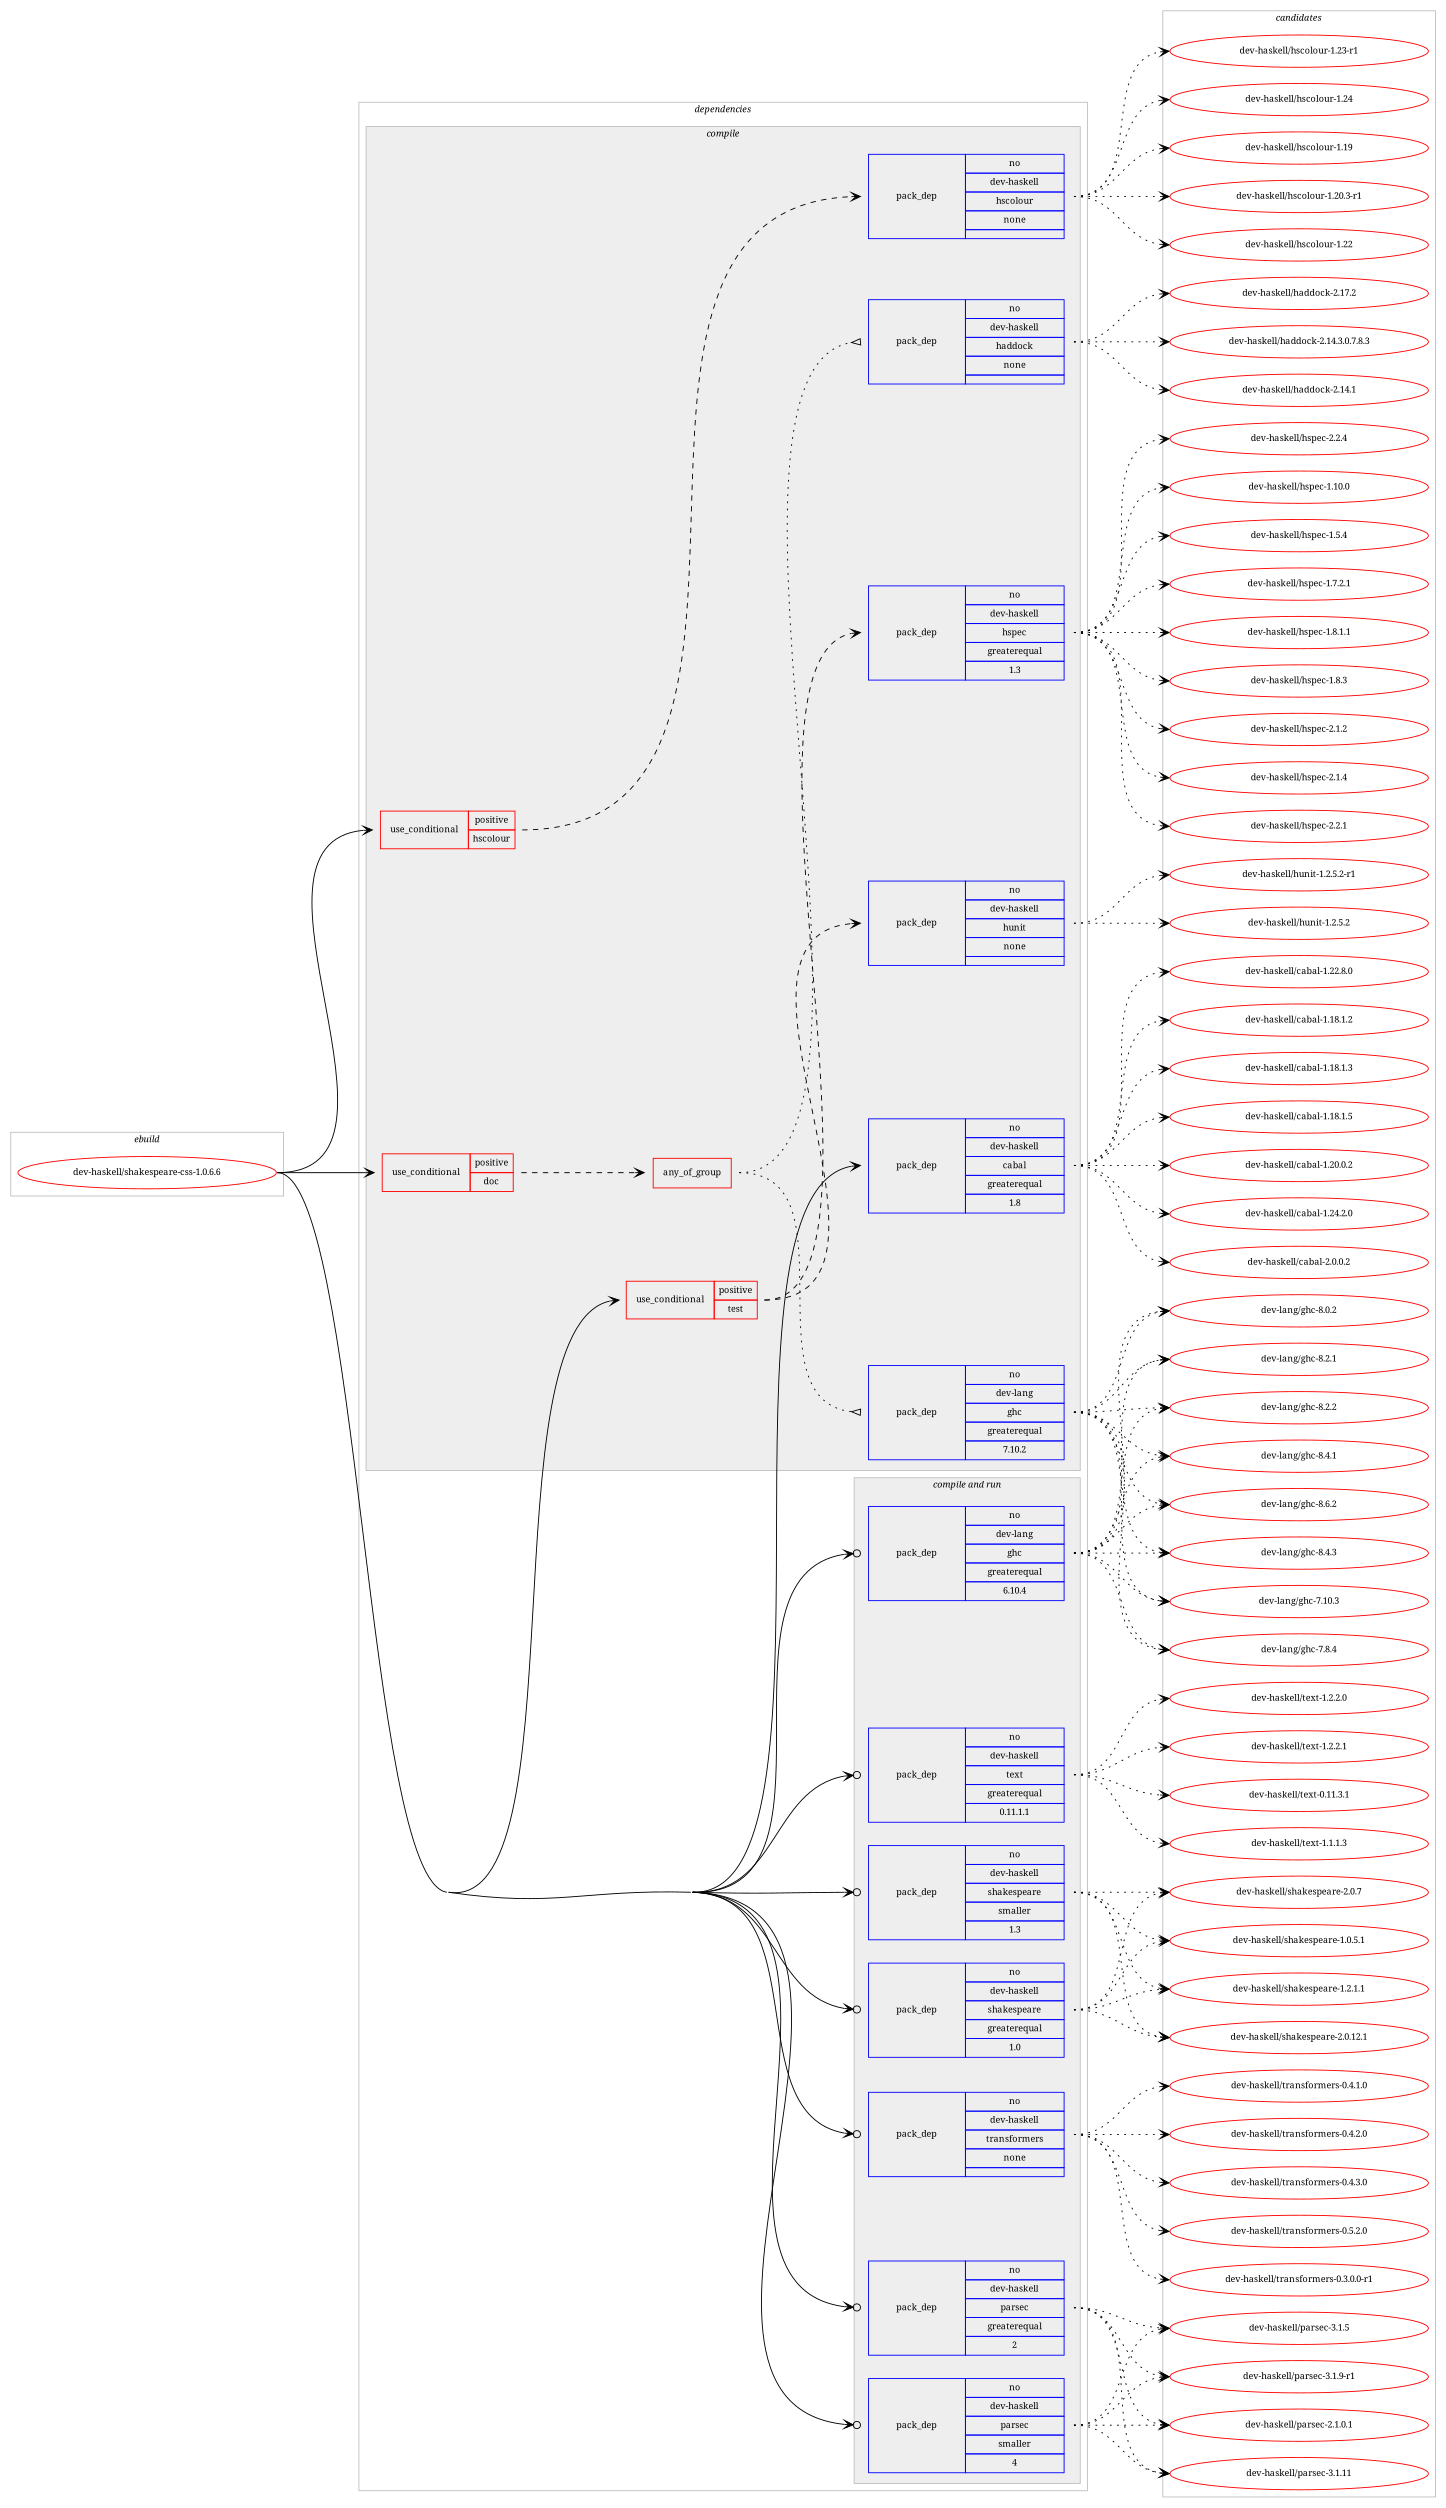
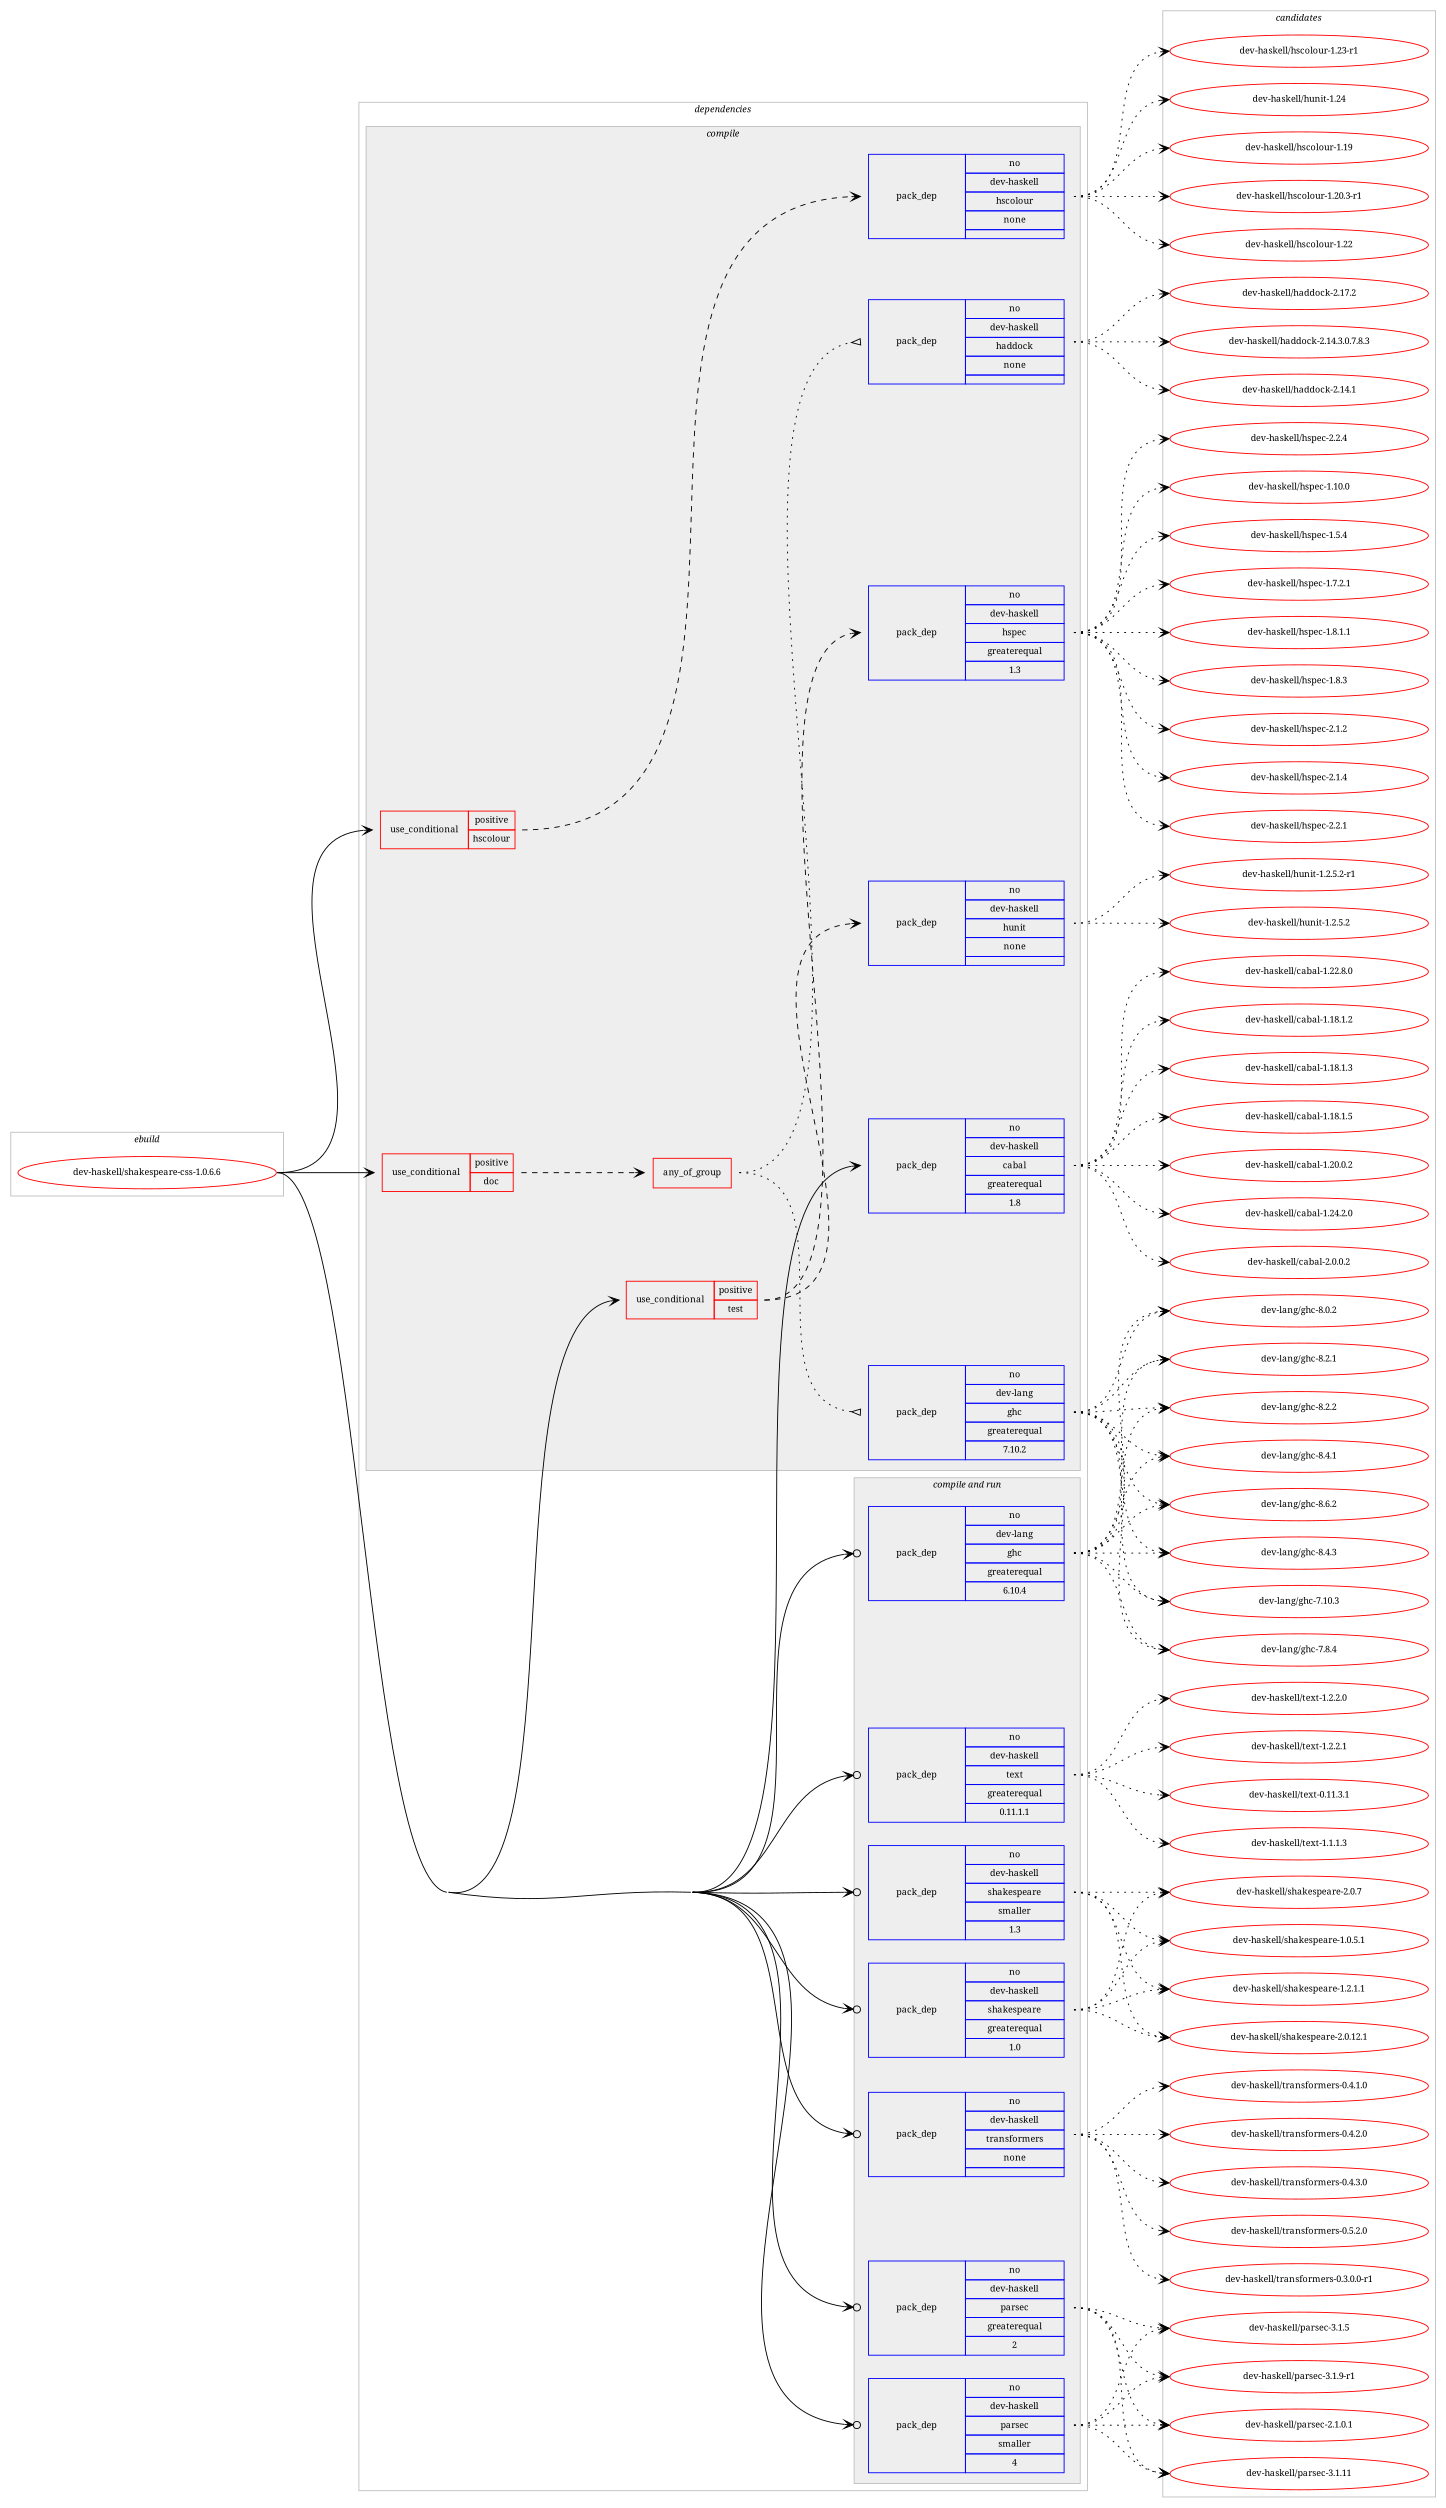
(1299, 100) -> (1299, 100)
